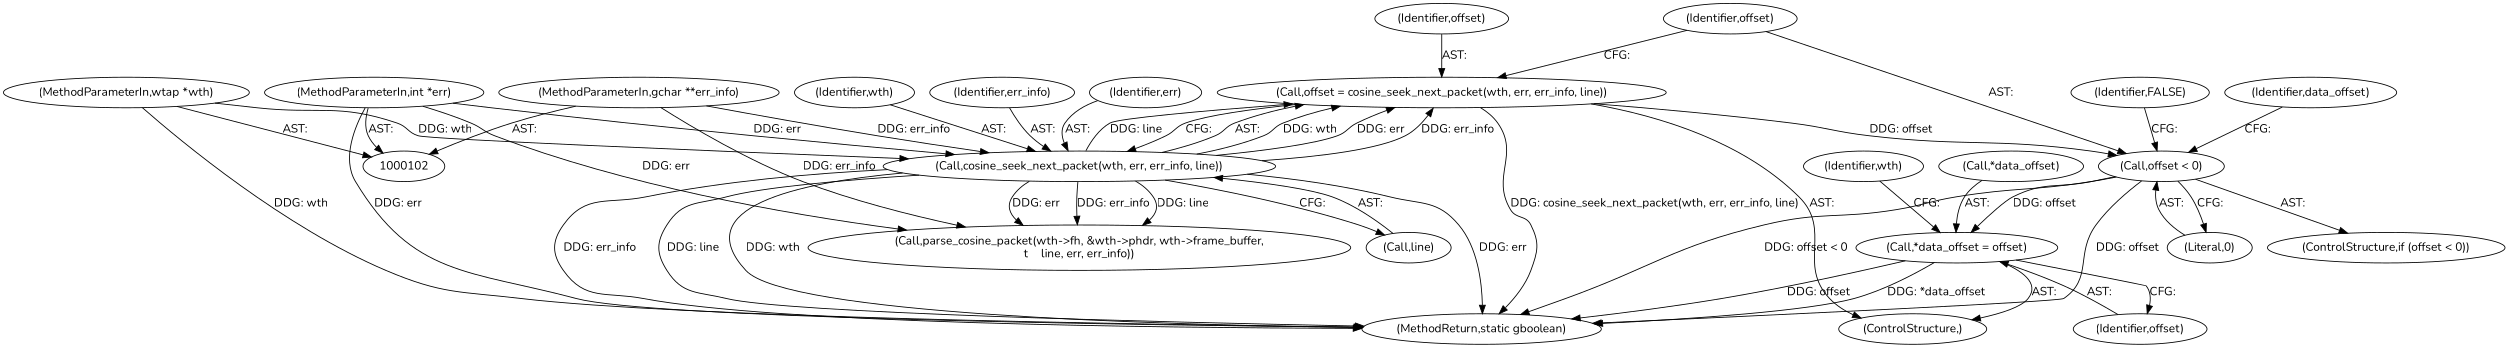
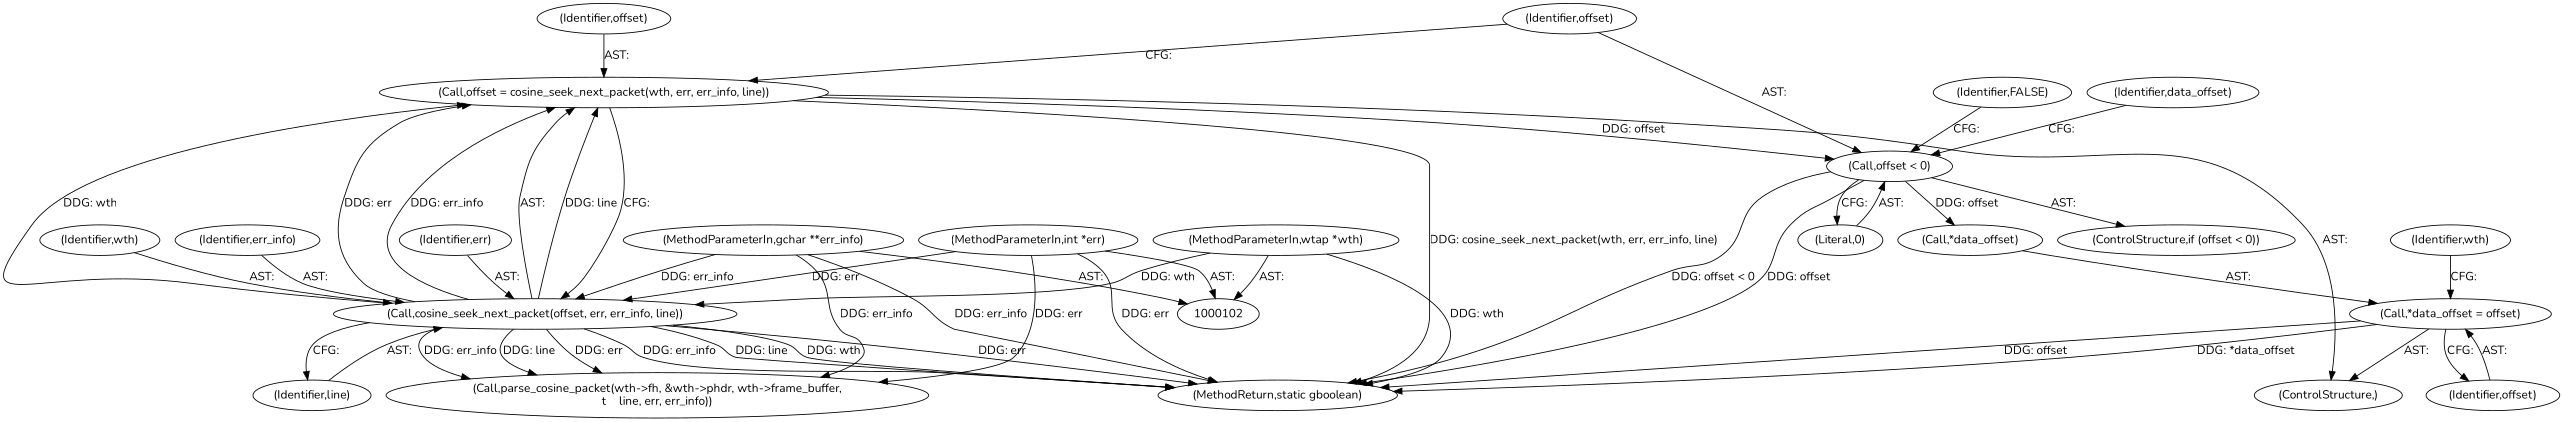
(1079, 166) -> (535, 314)
(2015, 196) -> (1927, 200)
(1409, 248) -> (312, 395)
none -> (1000, 338)
